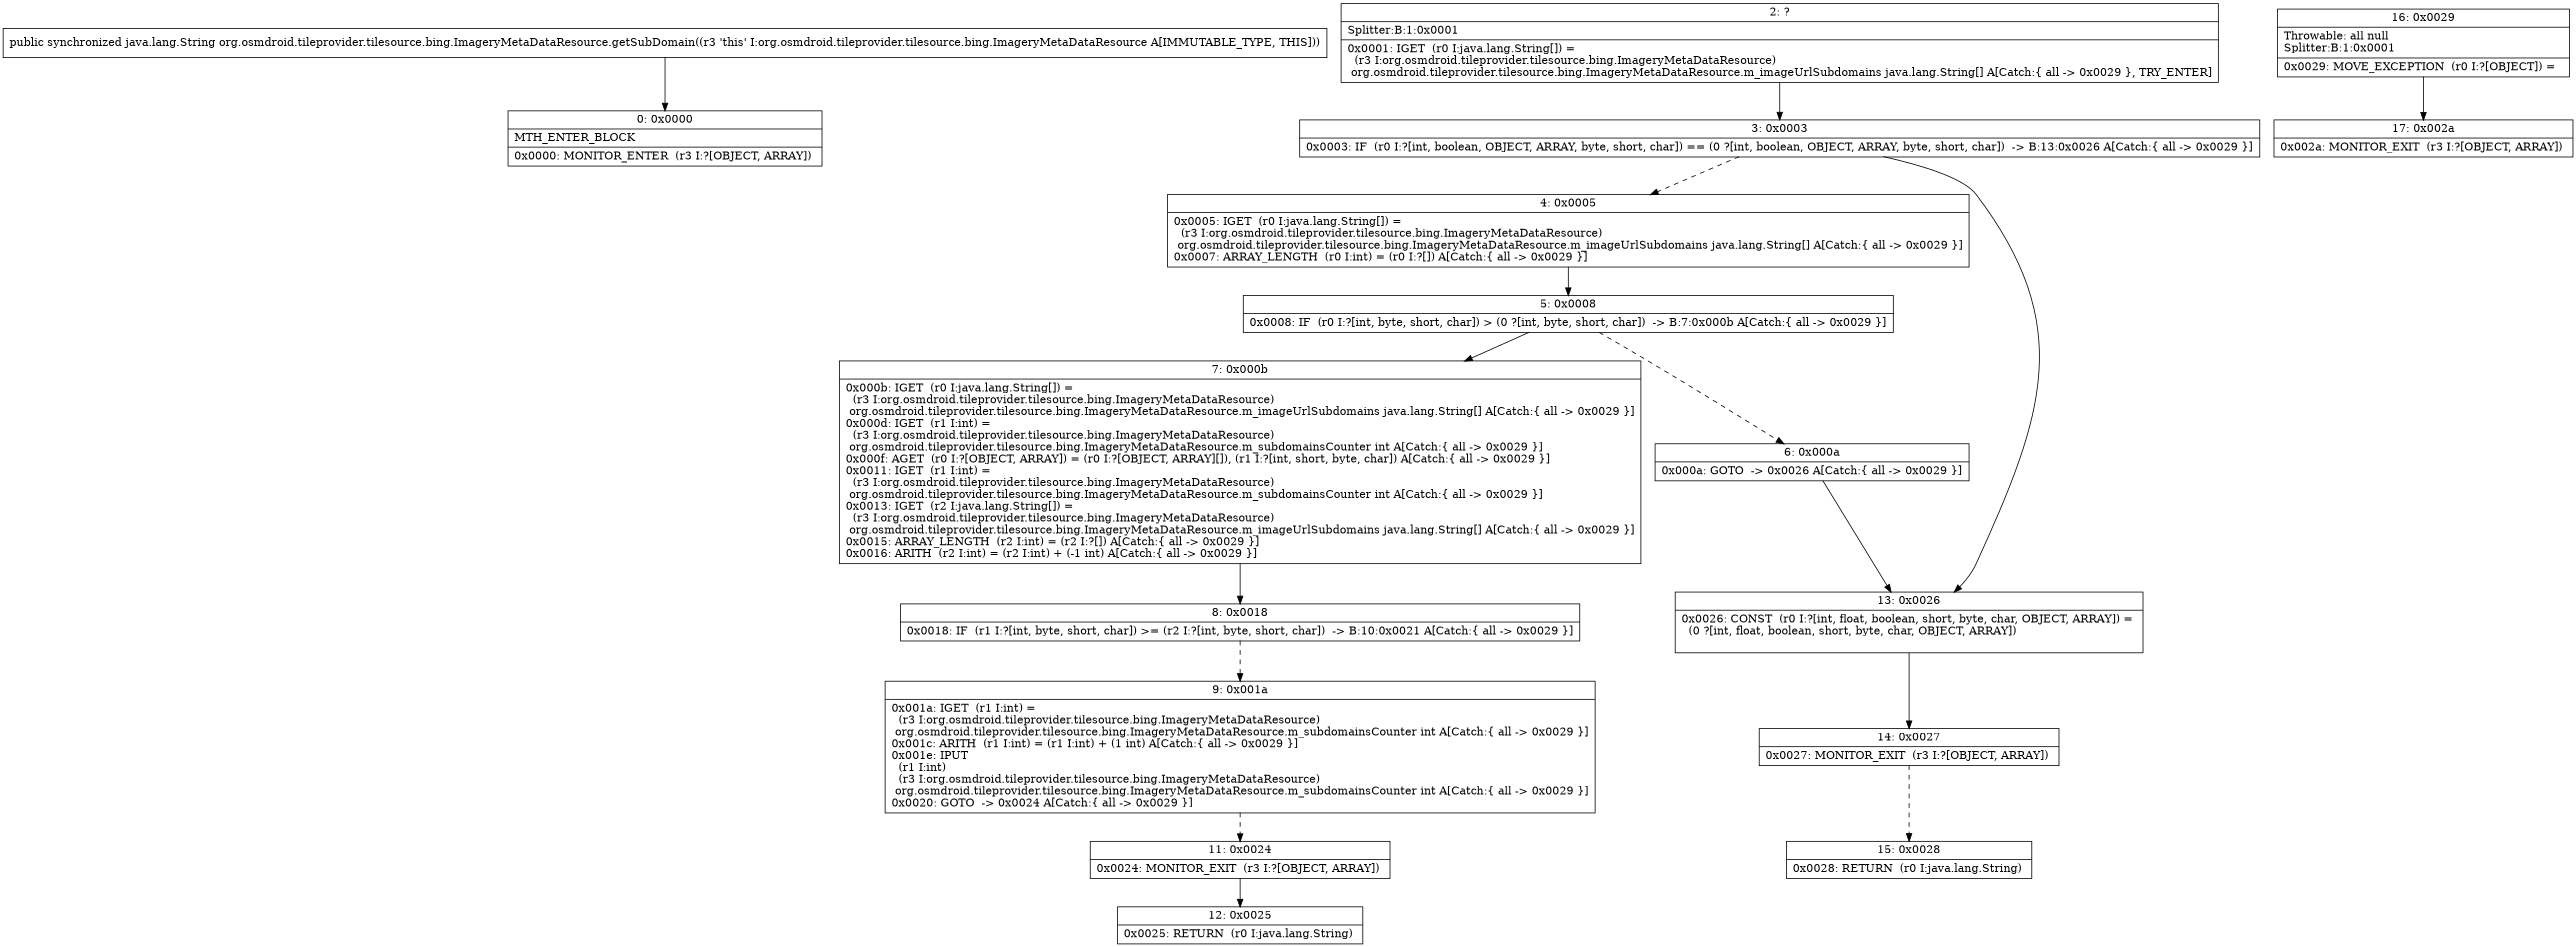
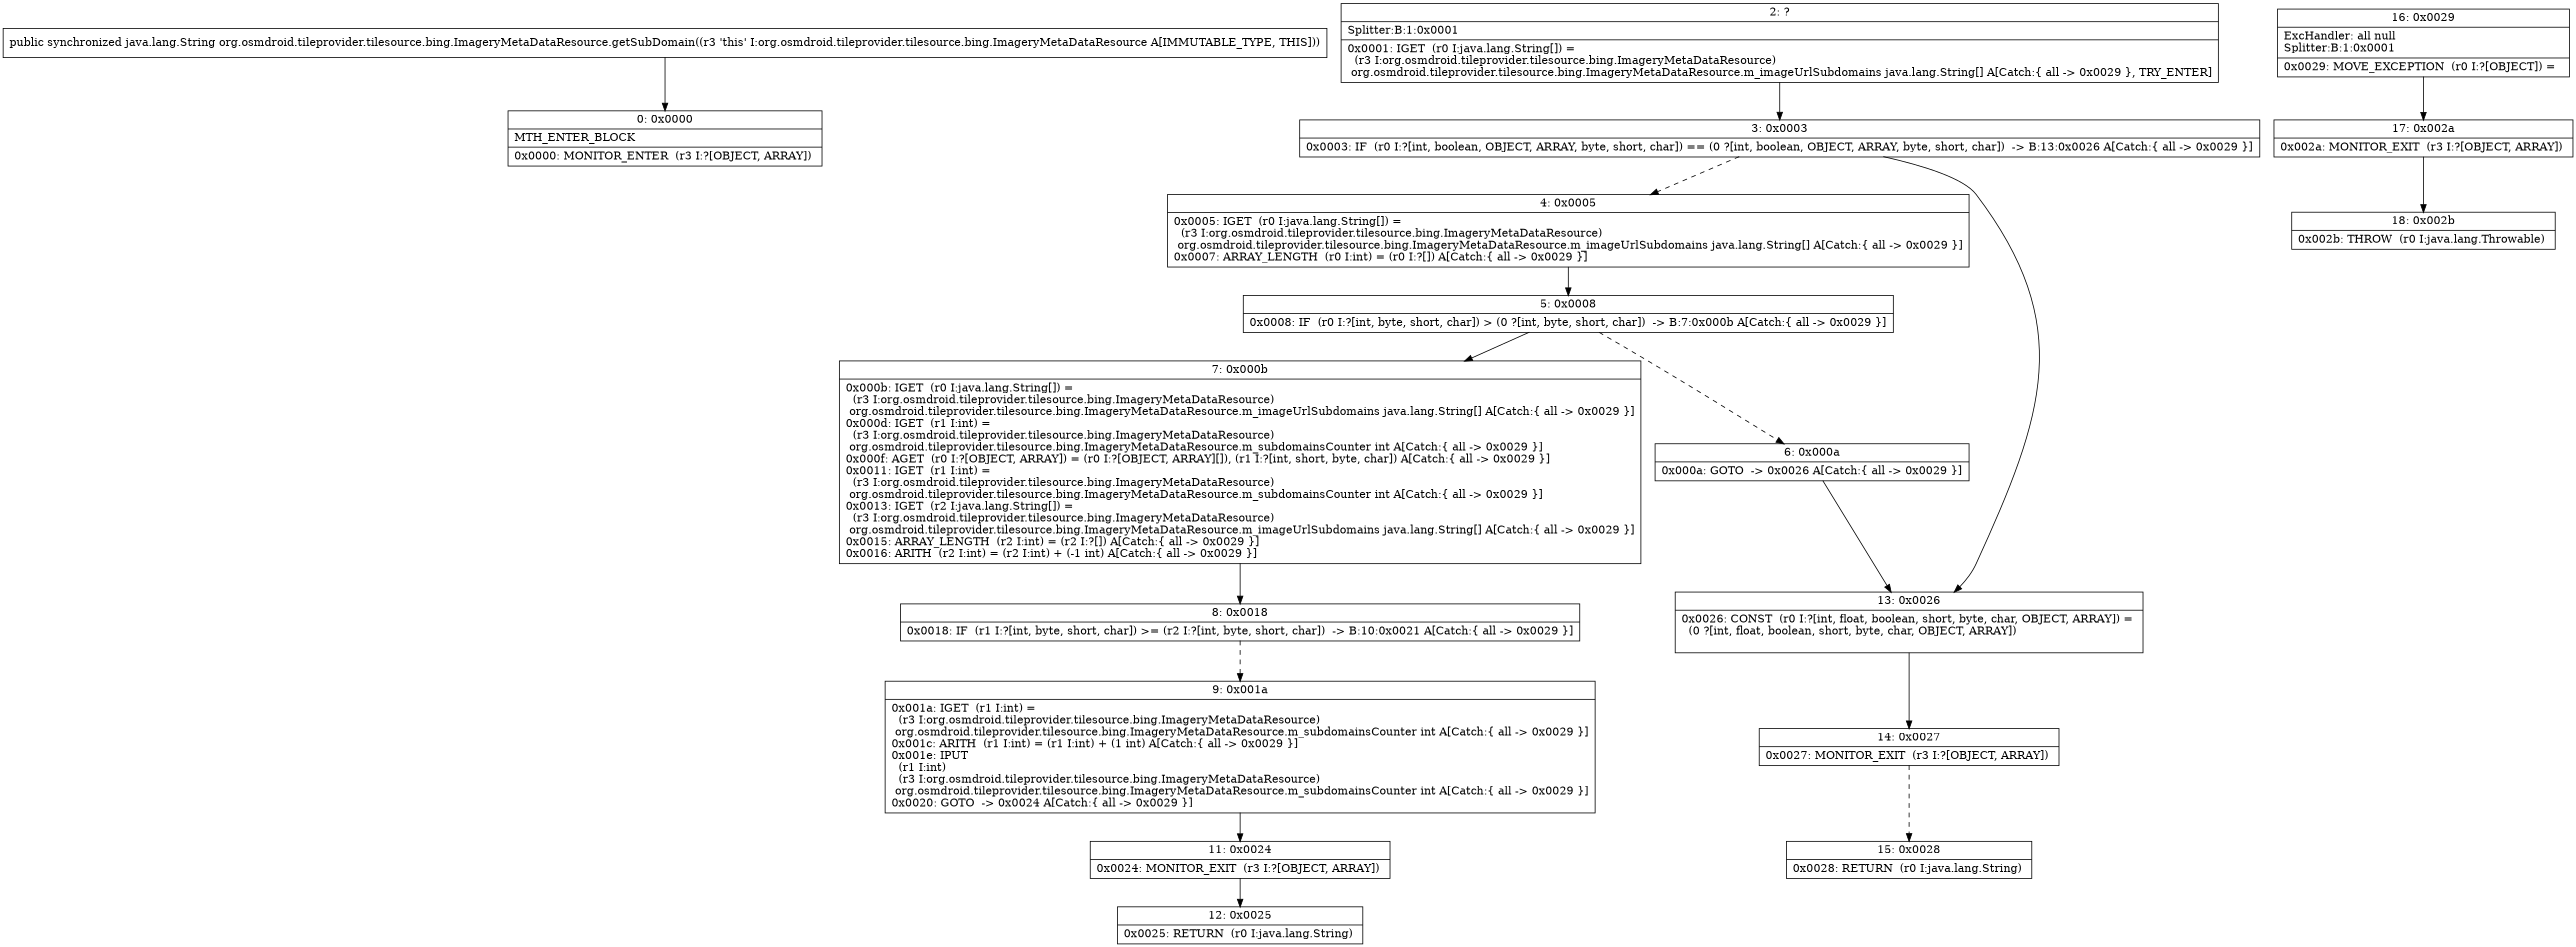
(2336, 36) -> (2340, 36)
none -> (2423, 231)
(1240, 823) -> (1240, 823)
